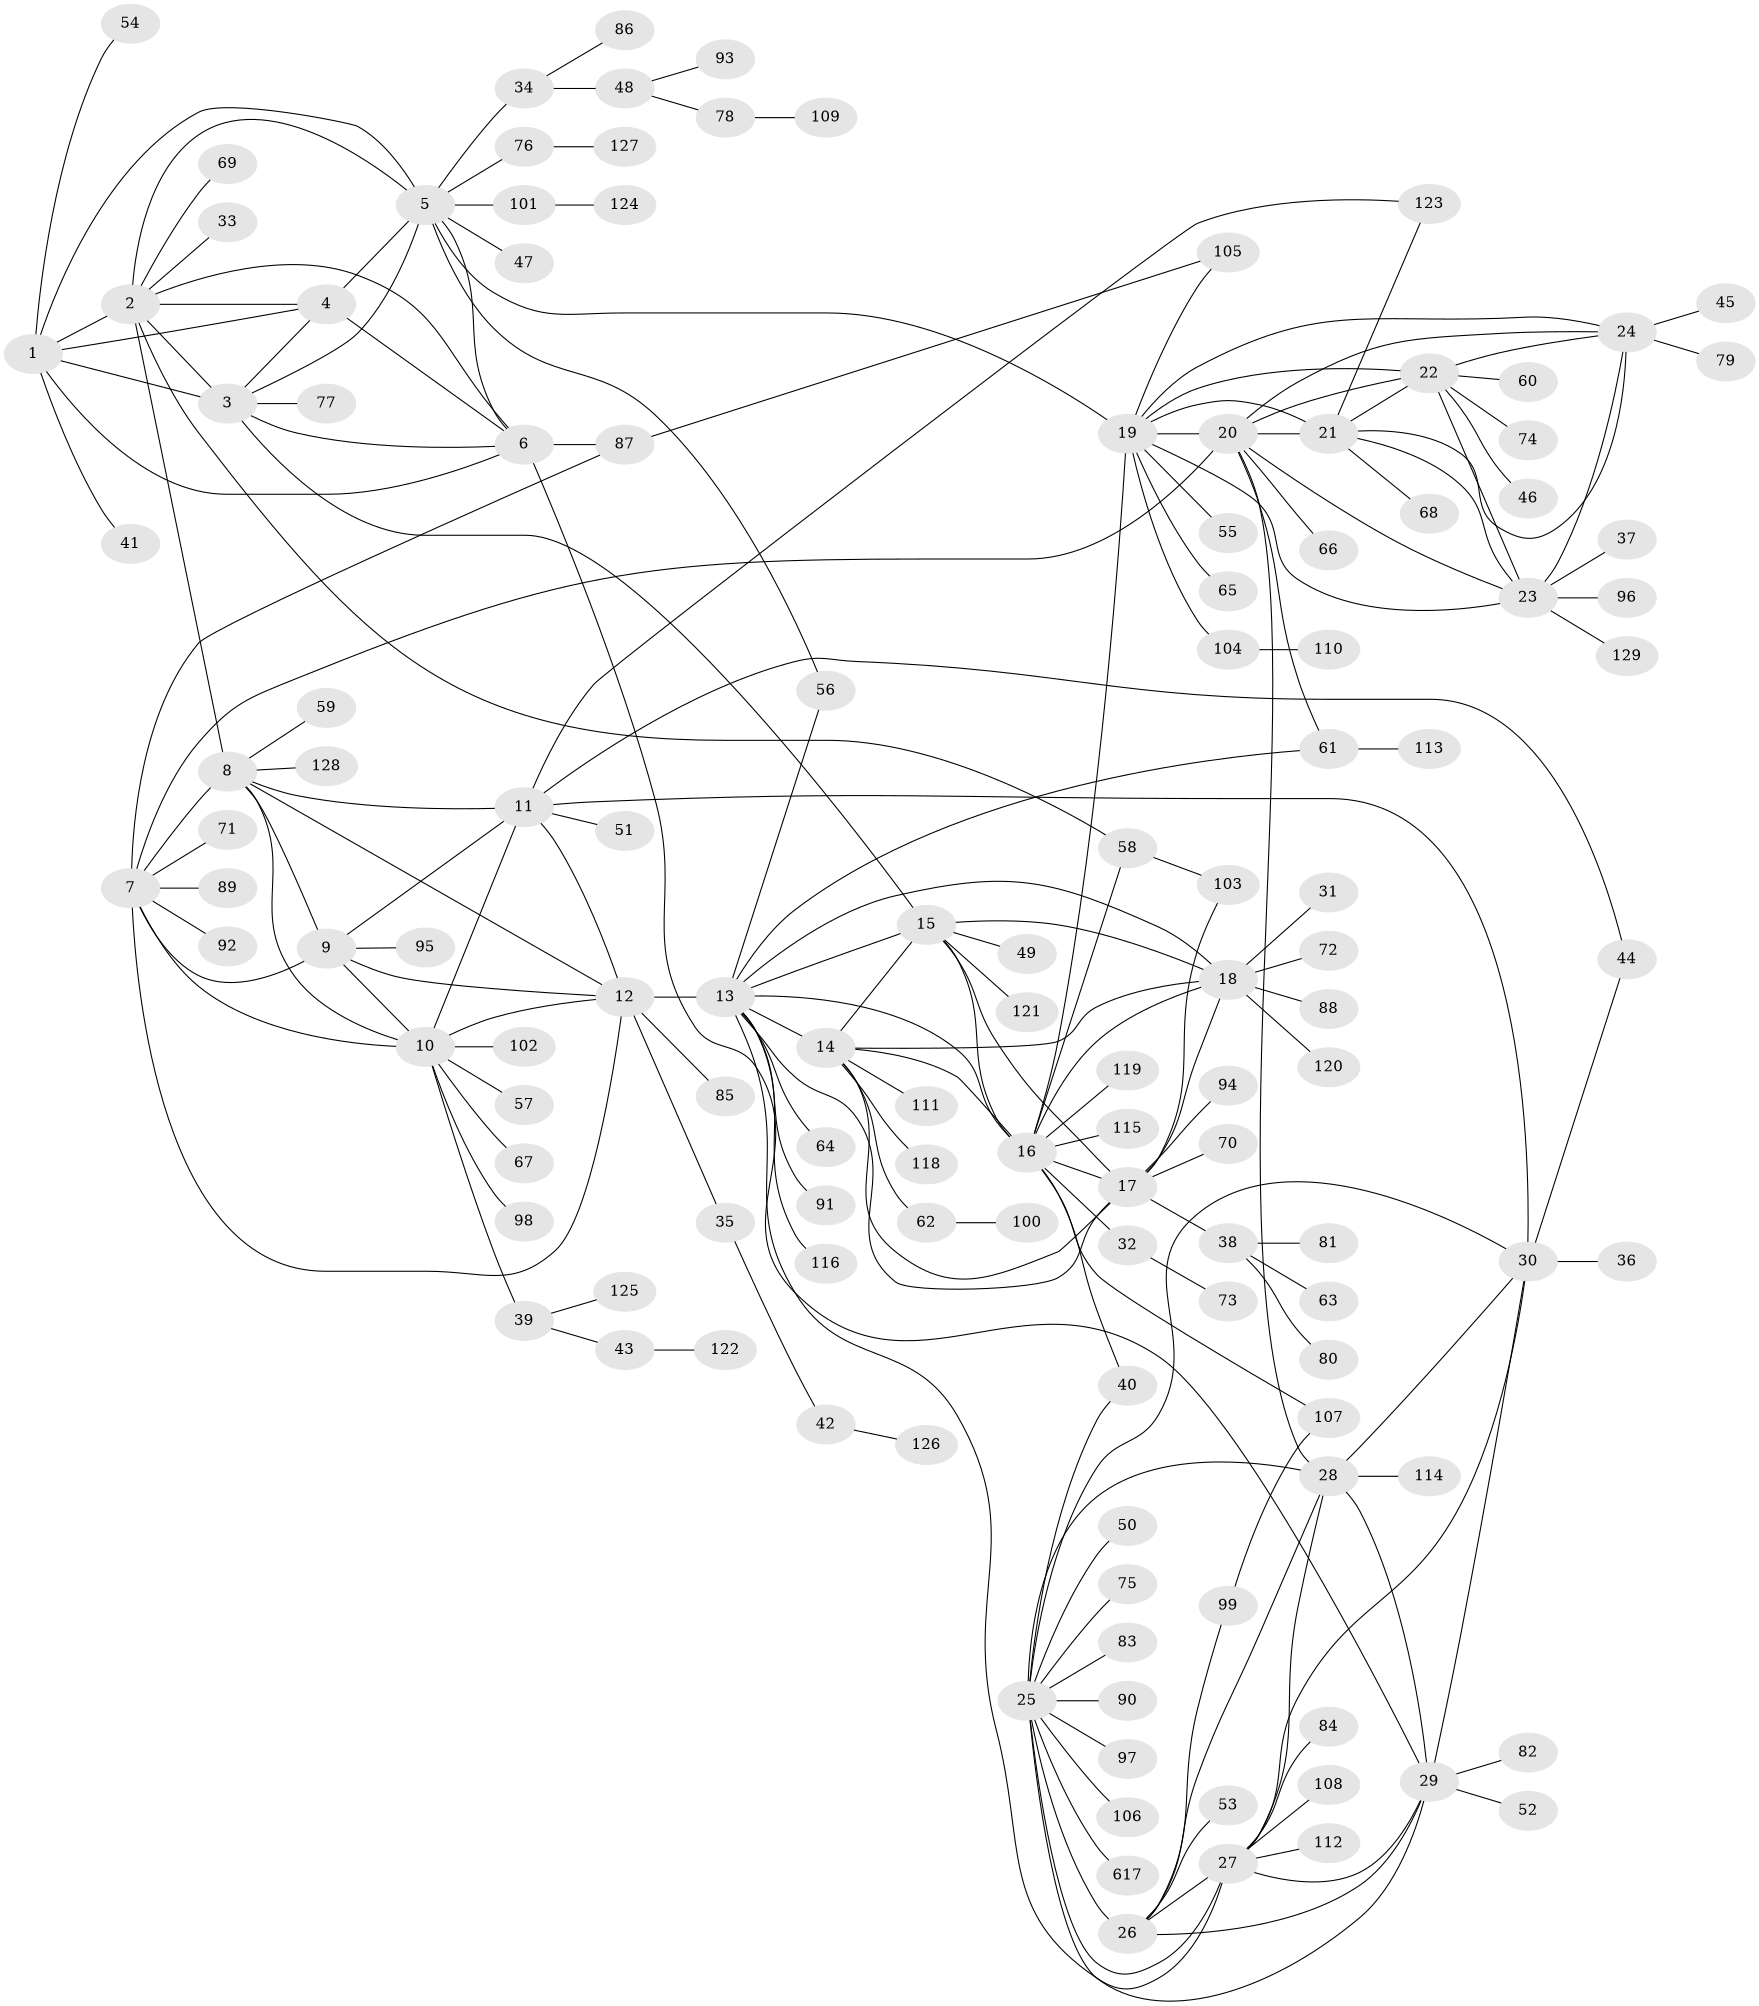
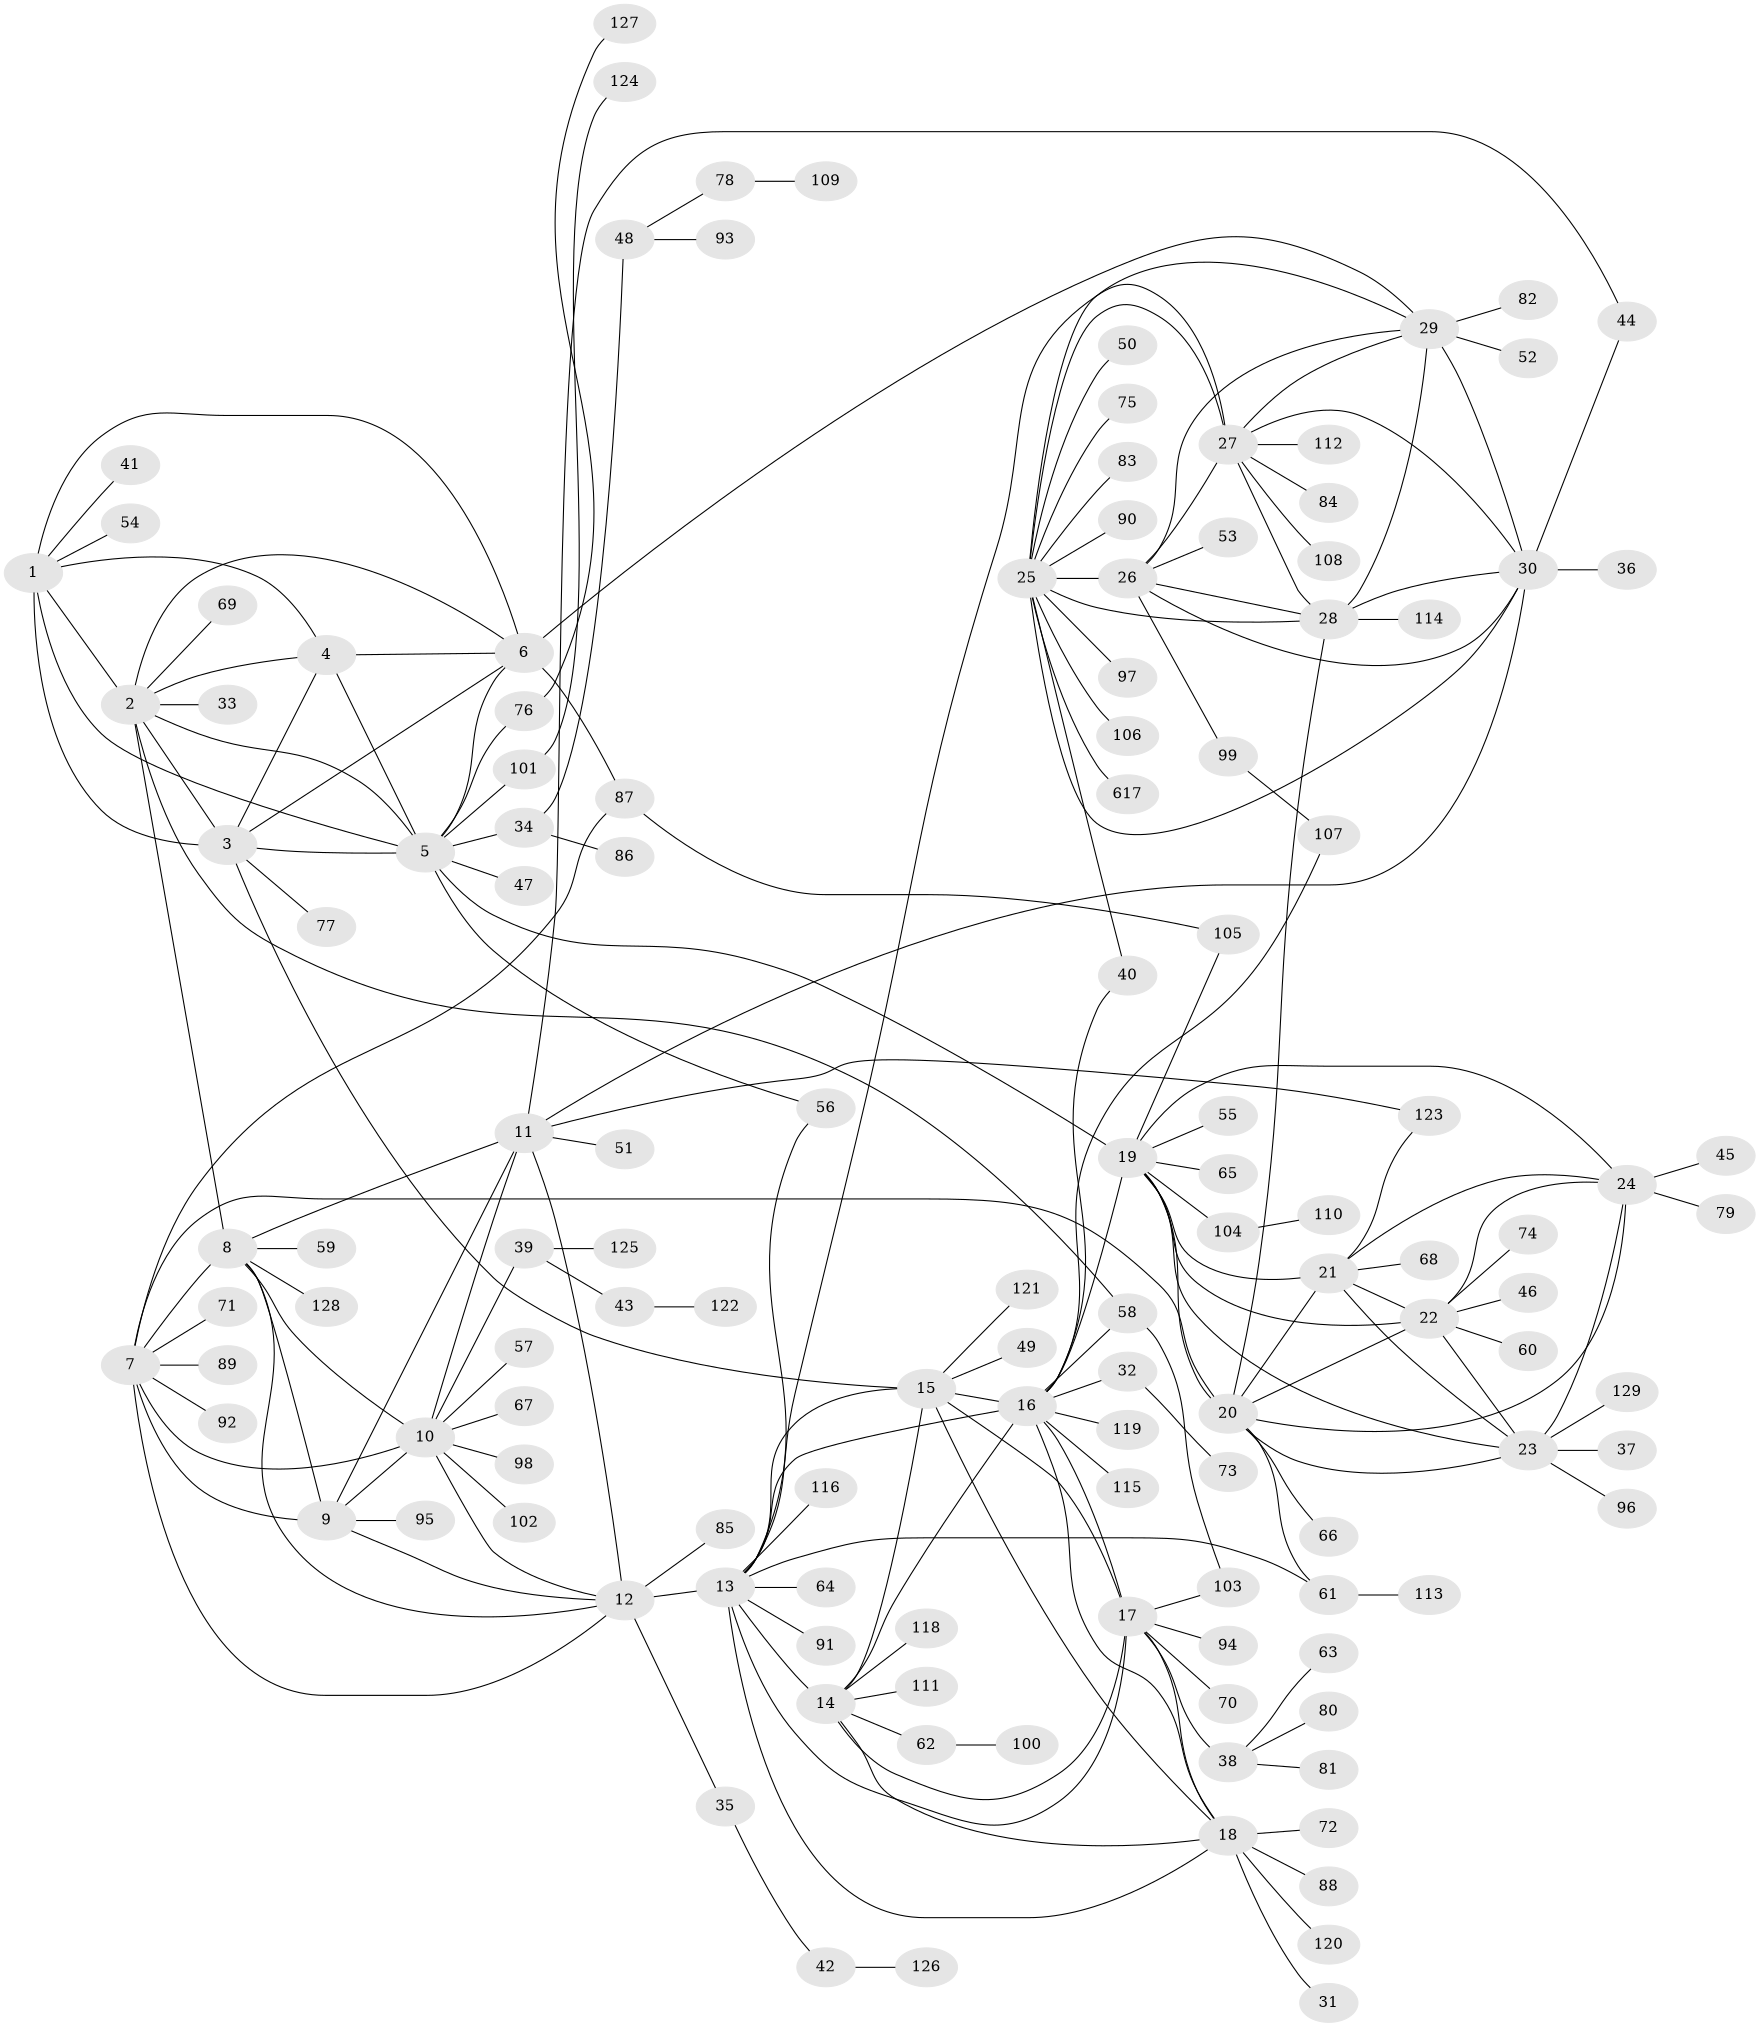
none -> (1341, 663)
